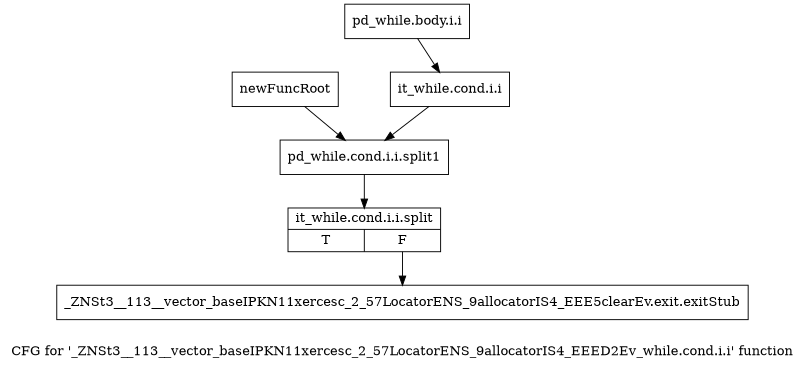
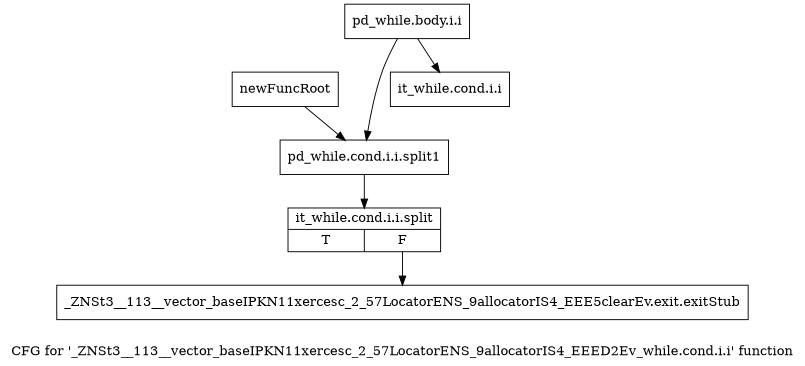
(411, 120) -> (378, 83)
